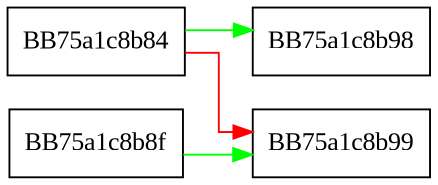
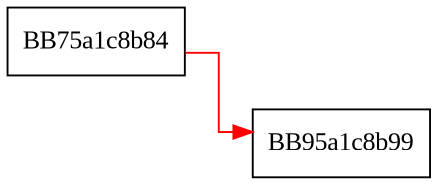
(341, 41) -> none
(96, 143) -> none
(341, 143) -> (341, 143)
